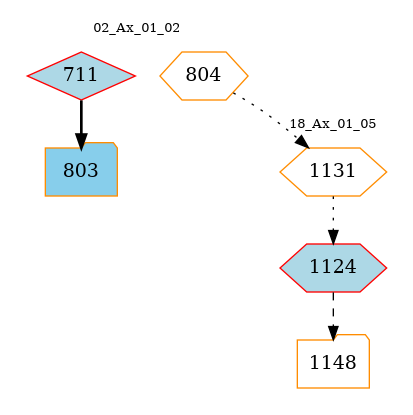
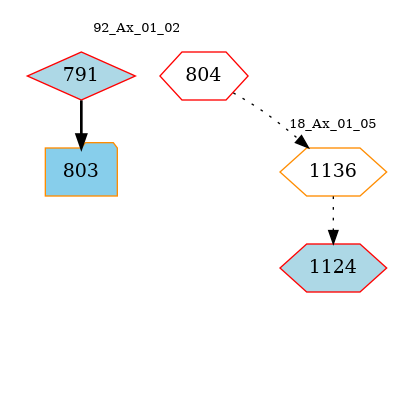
(137, 29) -> (137, 29)
(81, 76) -> (81, 76)
(204, 76) -> (204, 76)
(333, 172) -> (333, 172)
(333, 364) -> none
